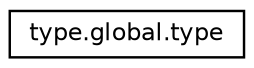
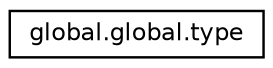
(127, 34) -> (137, 34)
